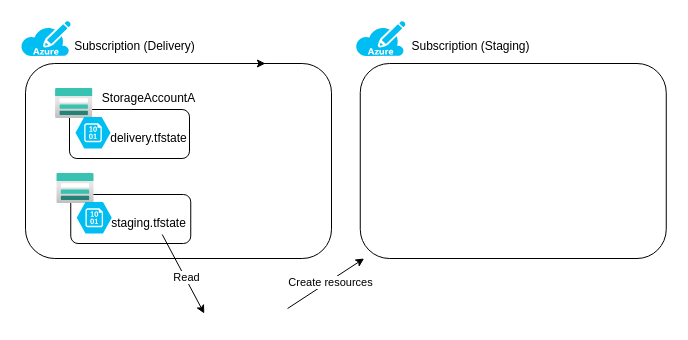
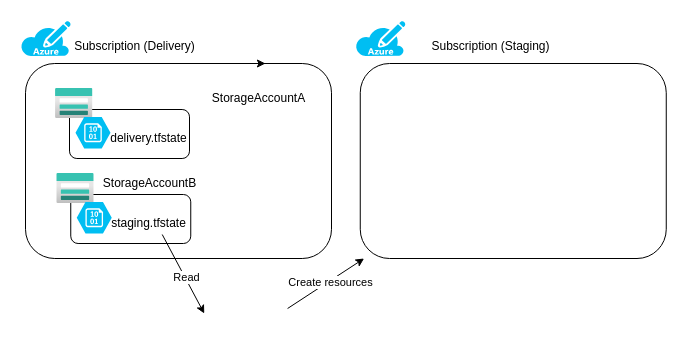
(471, 46) -> (491, 46)
(148, 99) -> (258, 99)
none -> (149, 184)
